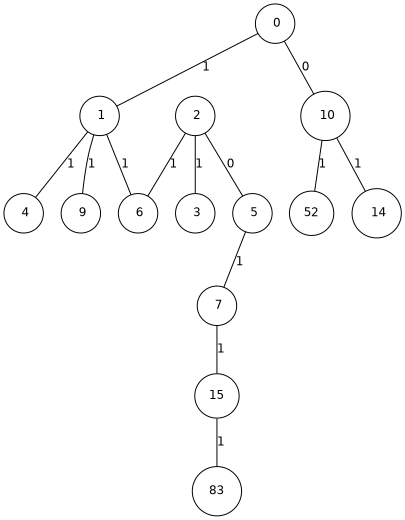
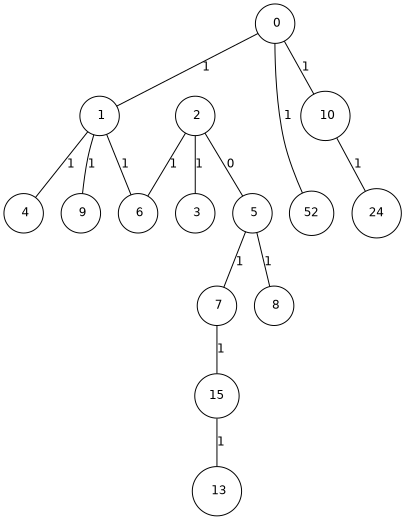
(306, 67) -> (306, 67)
(318, 166) -> (280, 120)
(377, 213) -> (377, 213)
none -> (274, 306)
(217, 491) -> (217, 491)
